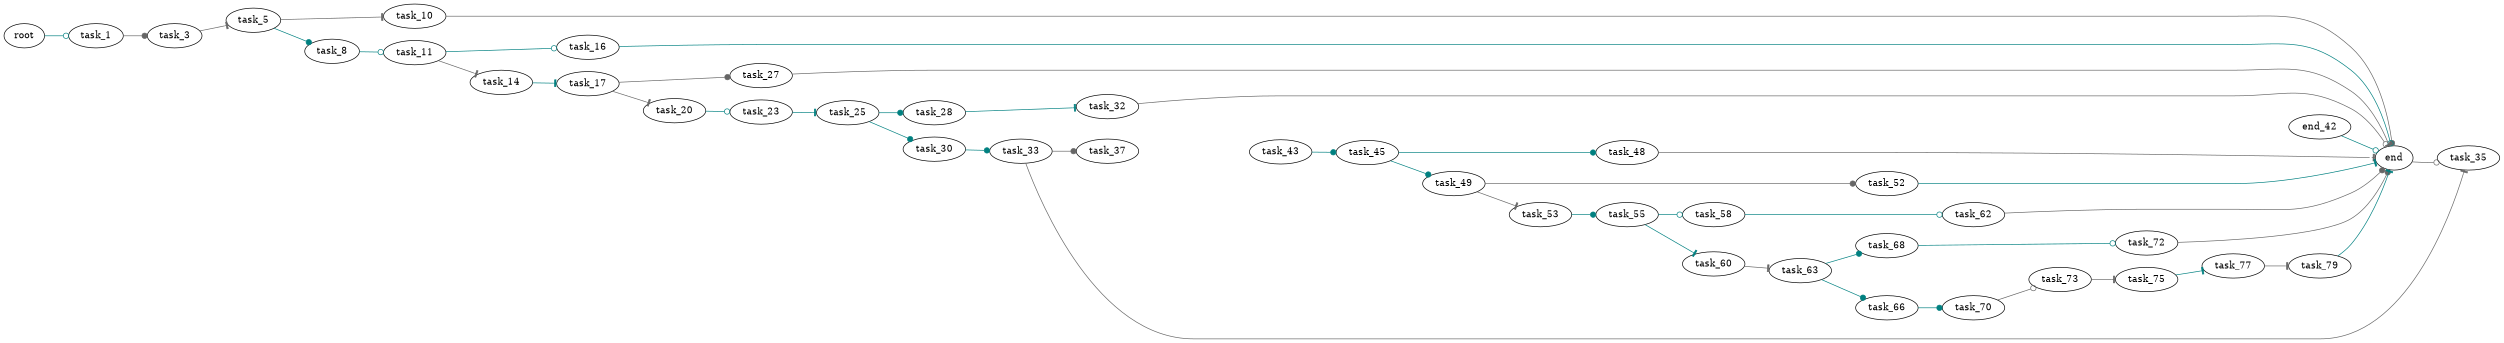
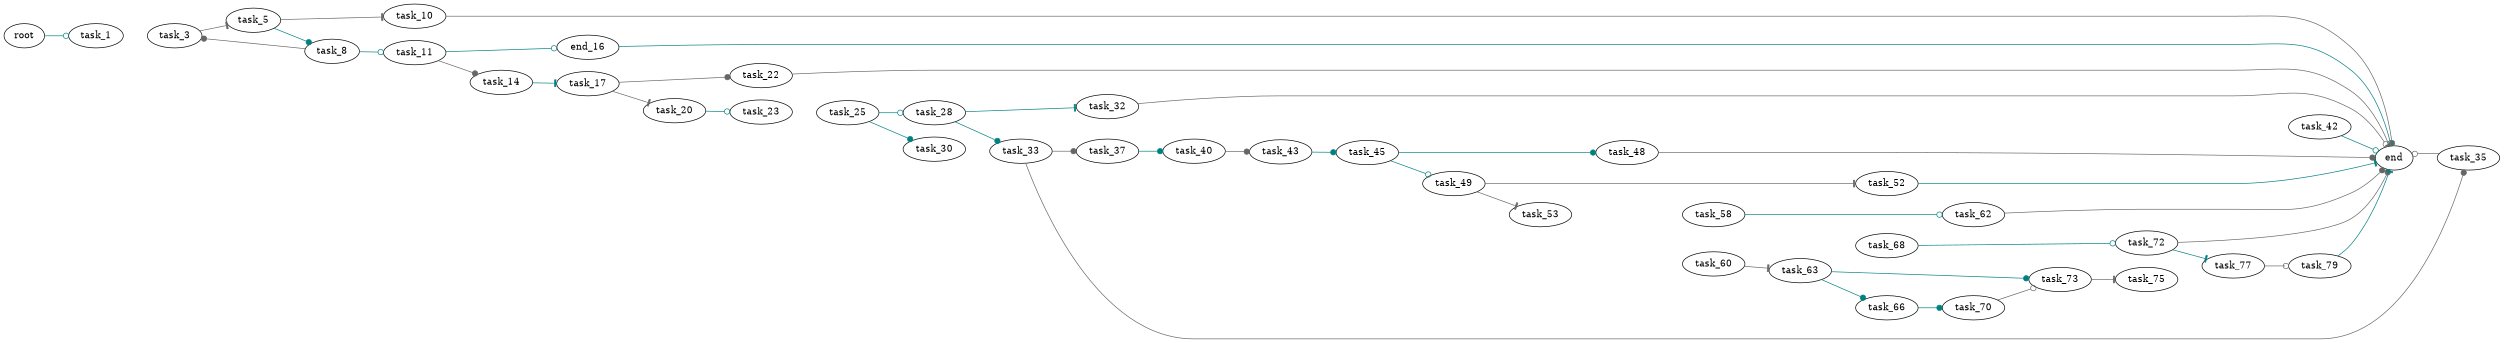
(133, 36) -> (256, 44)
(588, 47) -> (588, 47)
(456, 67) -> (456, 67)
(761, 76) -> (761, 76)
(803, 112) -> none
(888, 113) -> (888, 113)
(2320, 127) -> (2320, 127)
(975, 150) -> (975, 131)
none -> (1194, 151)
(2014, 153) -> (2014, 153)
(2423, 162) -> (2428, 153)
(1408, 167) -> (1408, 167)
(1669, 184) -> (1669, 184)
(1627, 215) -> none
(1841, 259) -> (1927, 275)
(2275, 266) -> (2275, 266)
(2188, 273) -> (2188, 254)
(1745, 339) -> (1745, 339)
